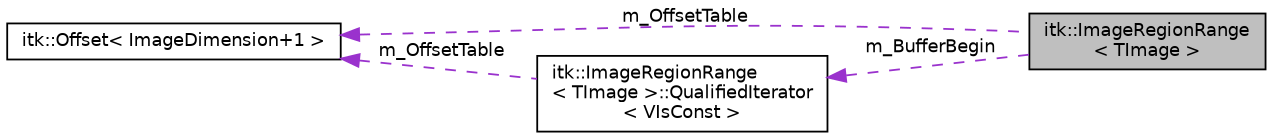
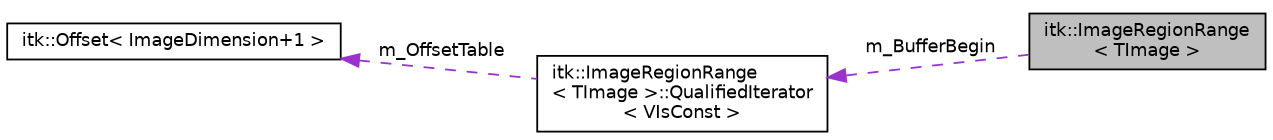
(694, 26) -> none
